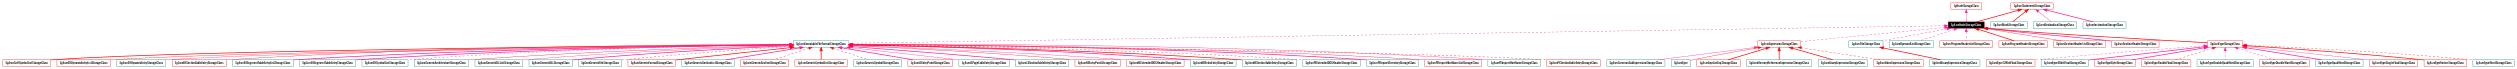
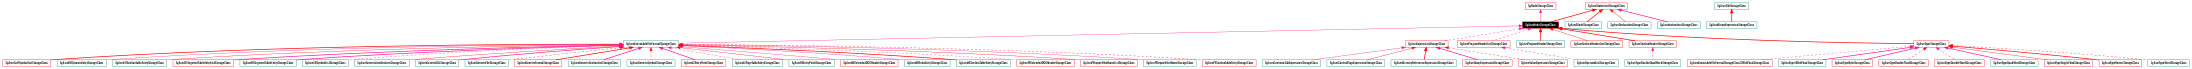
(2045, 17) -> (1619, 17)
(1397, 35) -> (1099, 35)
(1914, 35) -> none
(1937, 35) -> (1542, 54)
(2065, 36) -> (1598, 35)
(2023, 44) -> (1541, 44)
(1021, 50) -> (827, 54)
(1134, 52) -> (875, 52)
(2308, 53) -> (2000, 54)
(905, 54) -> (706, 54)
(1813, 54) -> (1459, 54)
(2225, 55) -> (1653, 55)
(84, 63) -> none
(199, 63) -> (140, 63)
(263, 63) -> (203, 63)
(499, 63) -> none
(765, 63) -> none
(821, 63) -> none
(1042, 63) -> none
(1098, 63) -> (812, 63)
(1331, 63) -> (1045, 63)
(1392, 63) -> none
(1681, 63) -> (1356, 63)
(1719, 63) -> none
(1843, 63) -> (1487, 63)
(2011, 63) -> (1730, 63)
